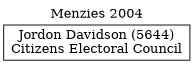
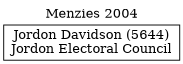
(97, 43) -> (92, 43)
